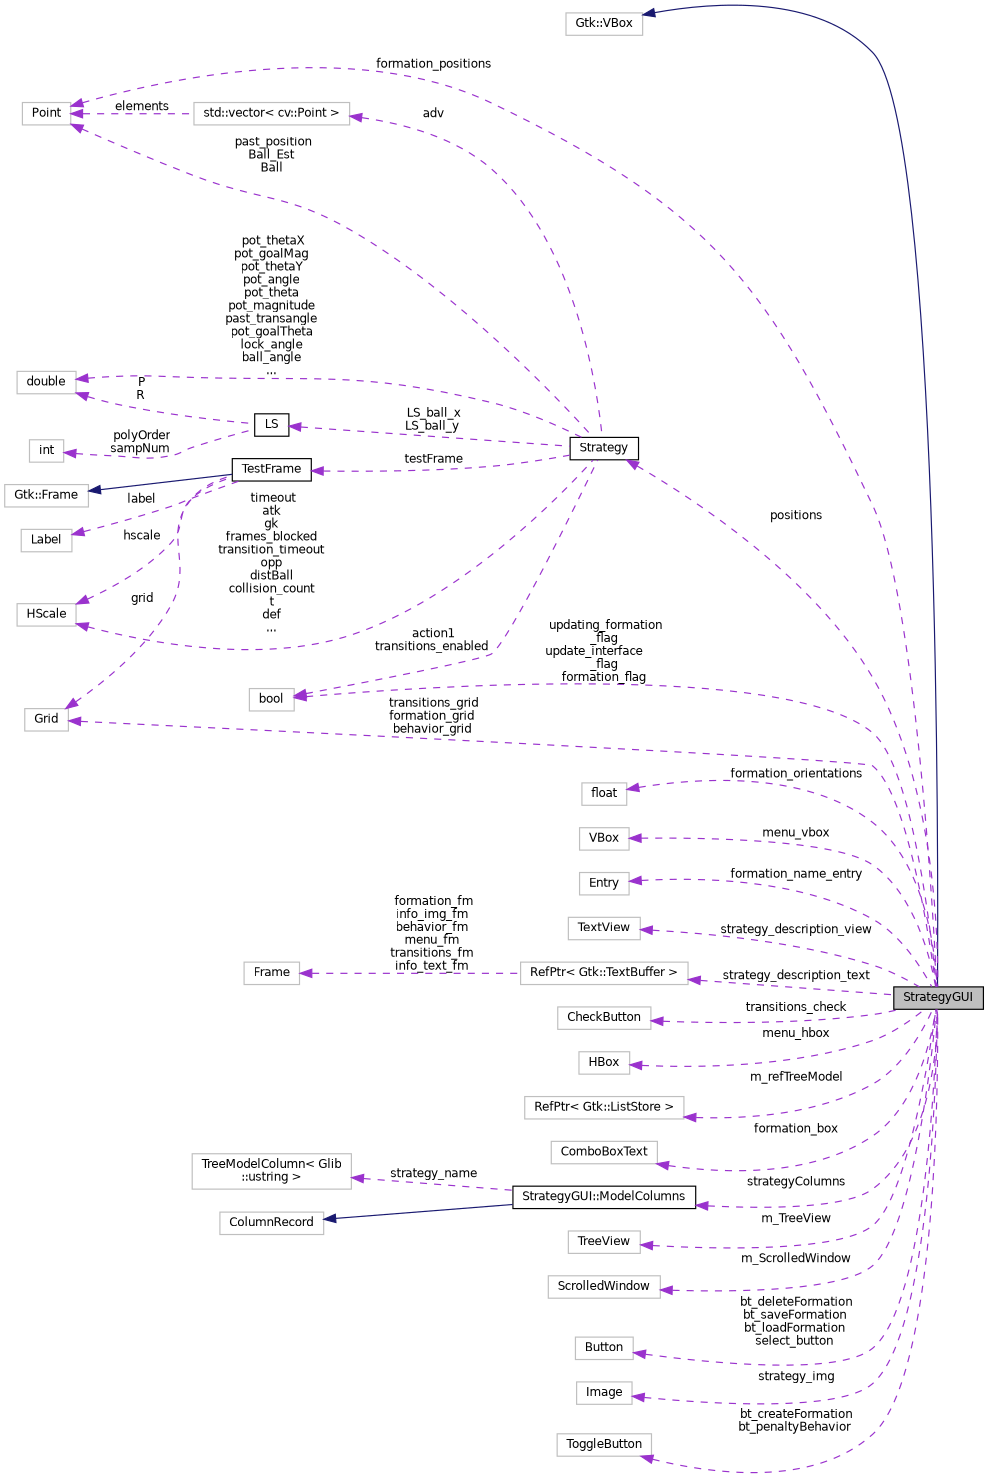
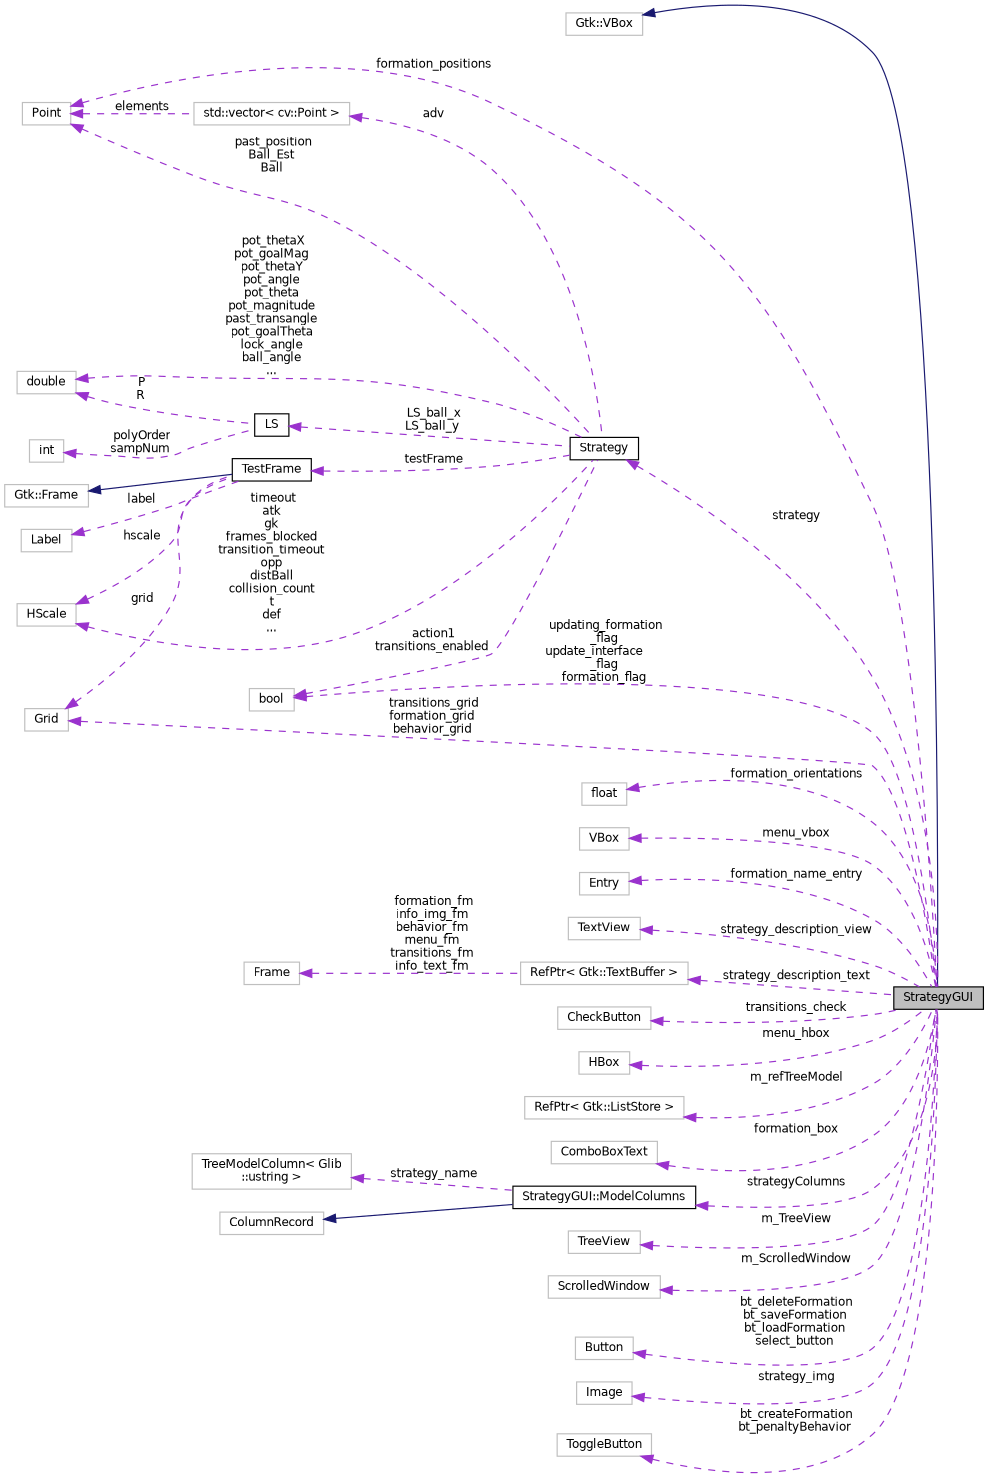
(795, 516) -> (795, 516)
